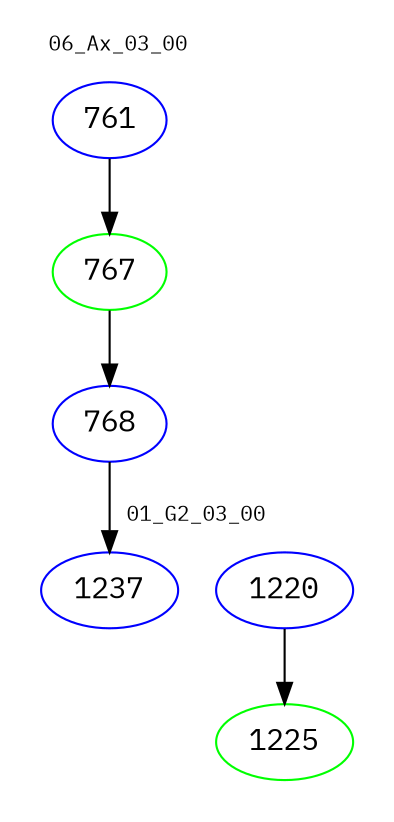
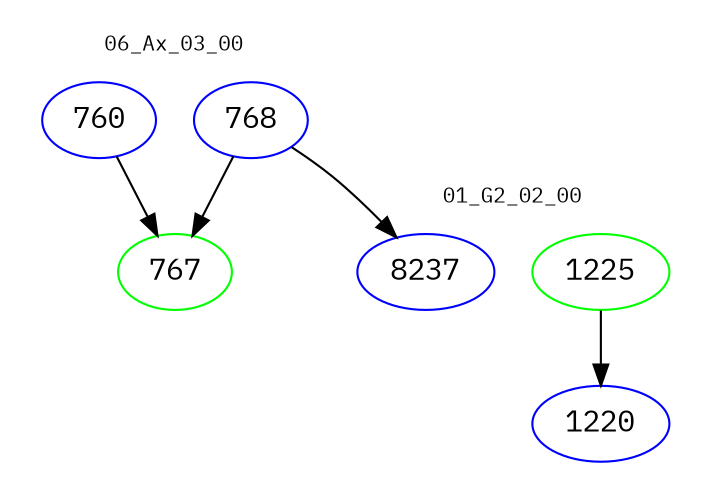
(110, 120) -> (99, 120)
(110, 338) -> (218, 187)
(197, 515) -> (513, 197)
(110, 590) -> (426, 272)
(285, 656) -> (601, 338)
